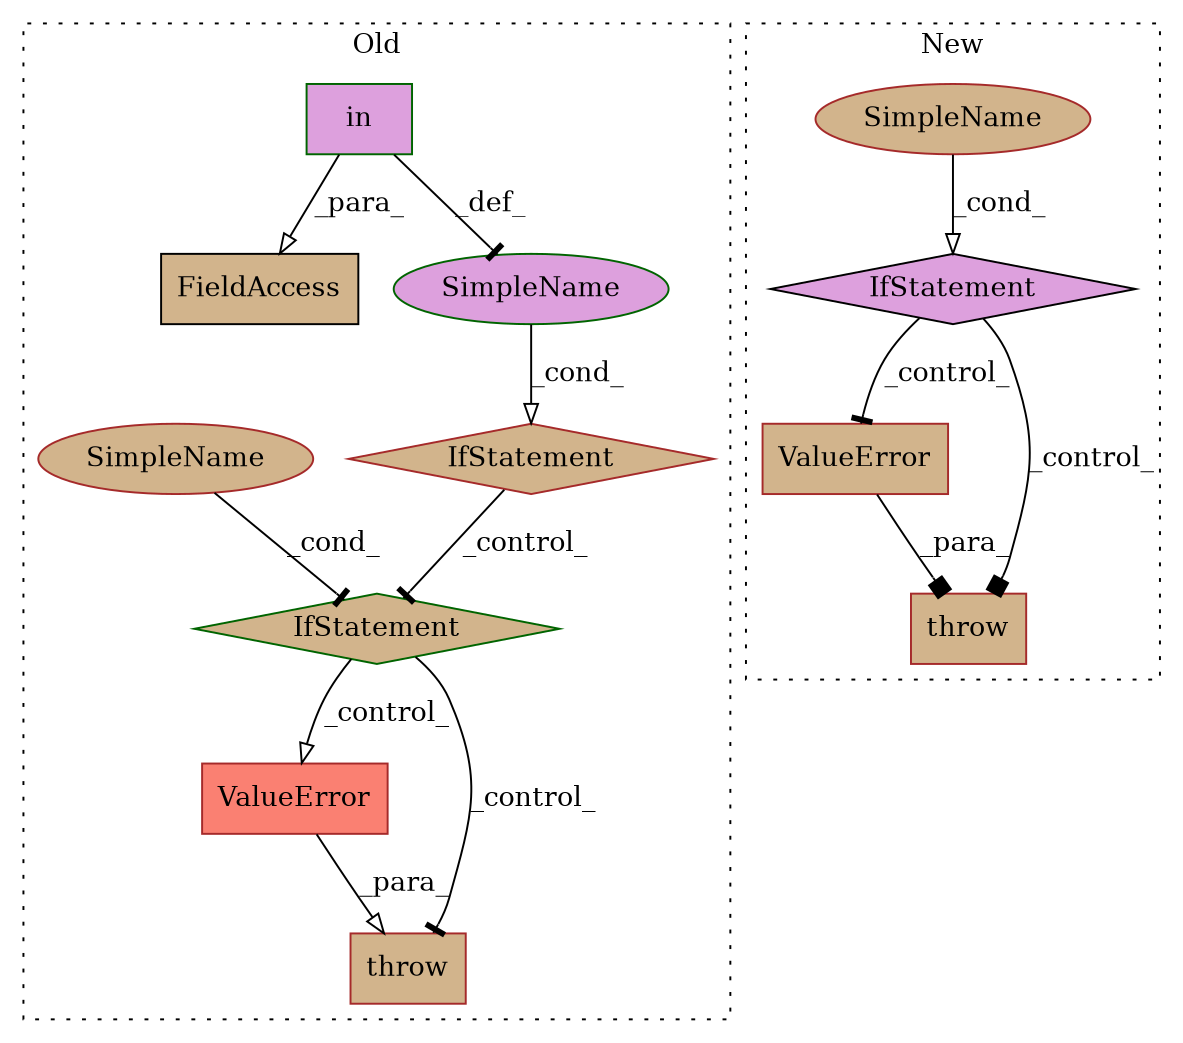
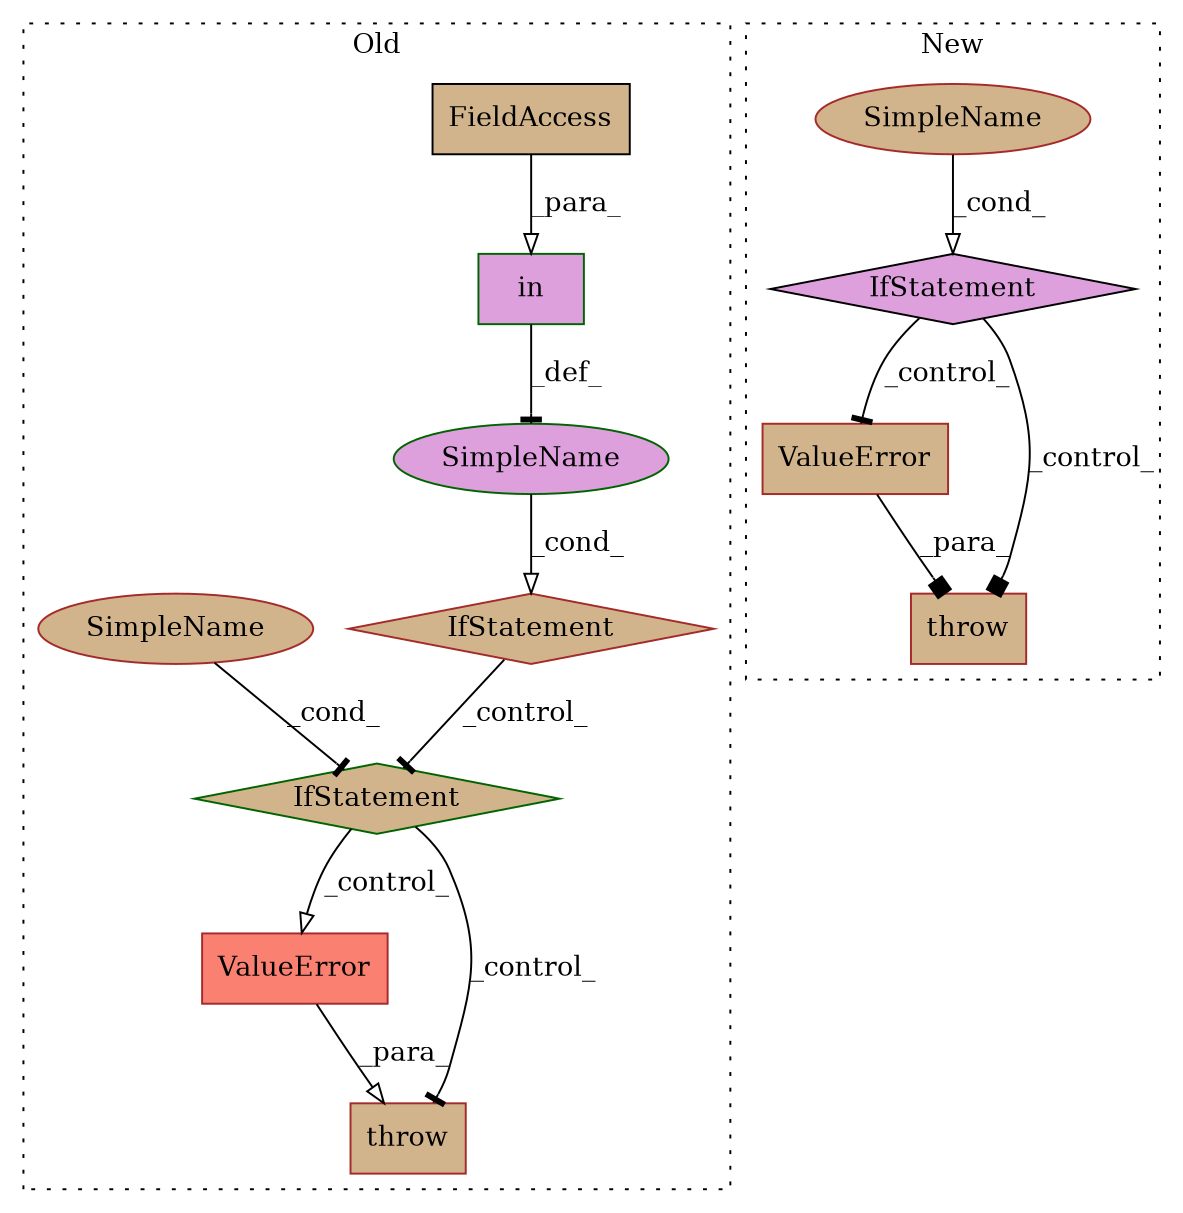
(315, 195) -> (531, 194)
